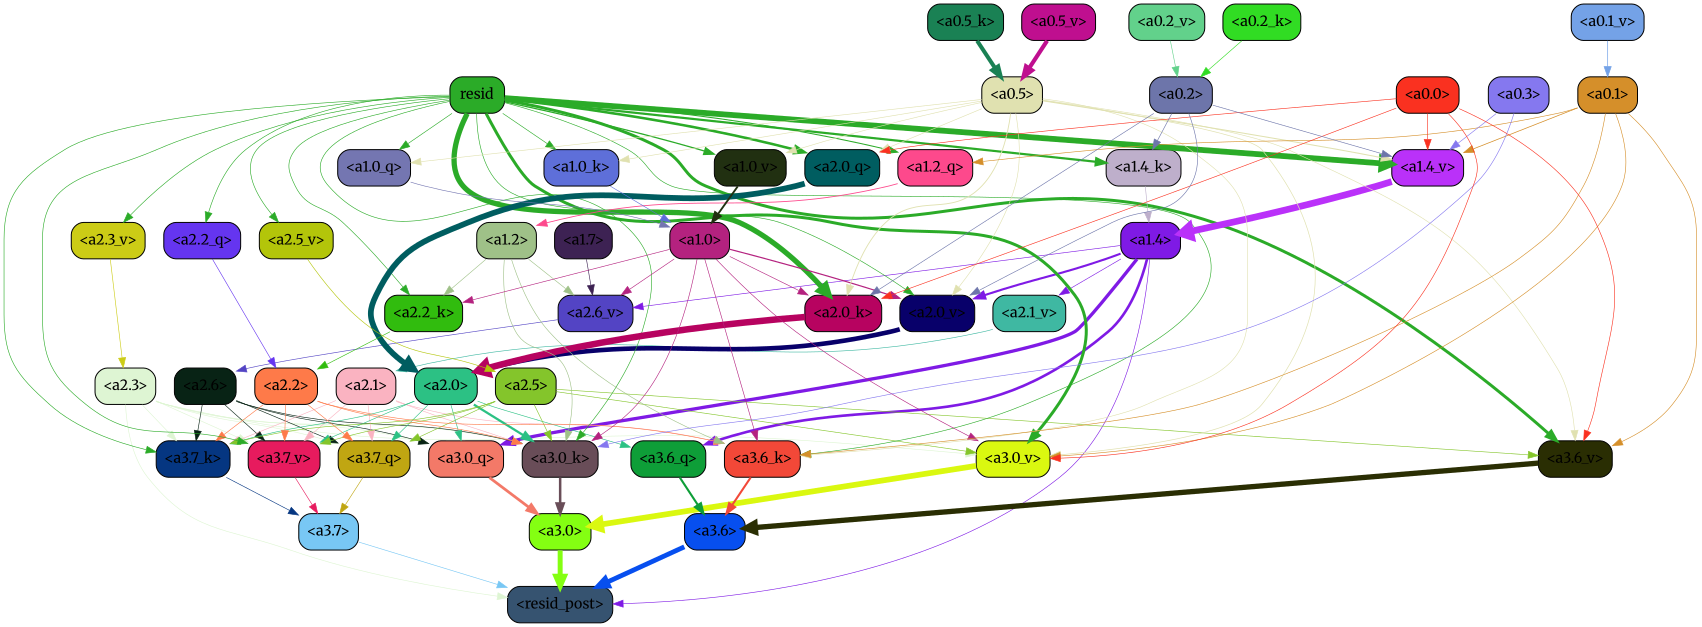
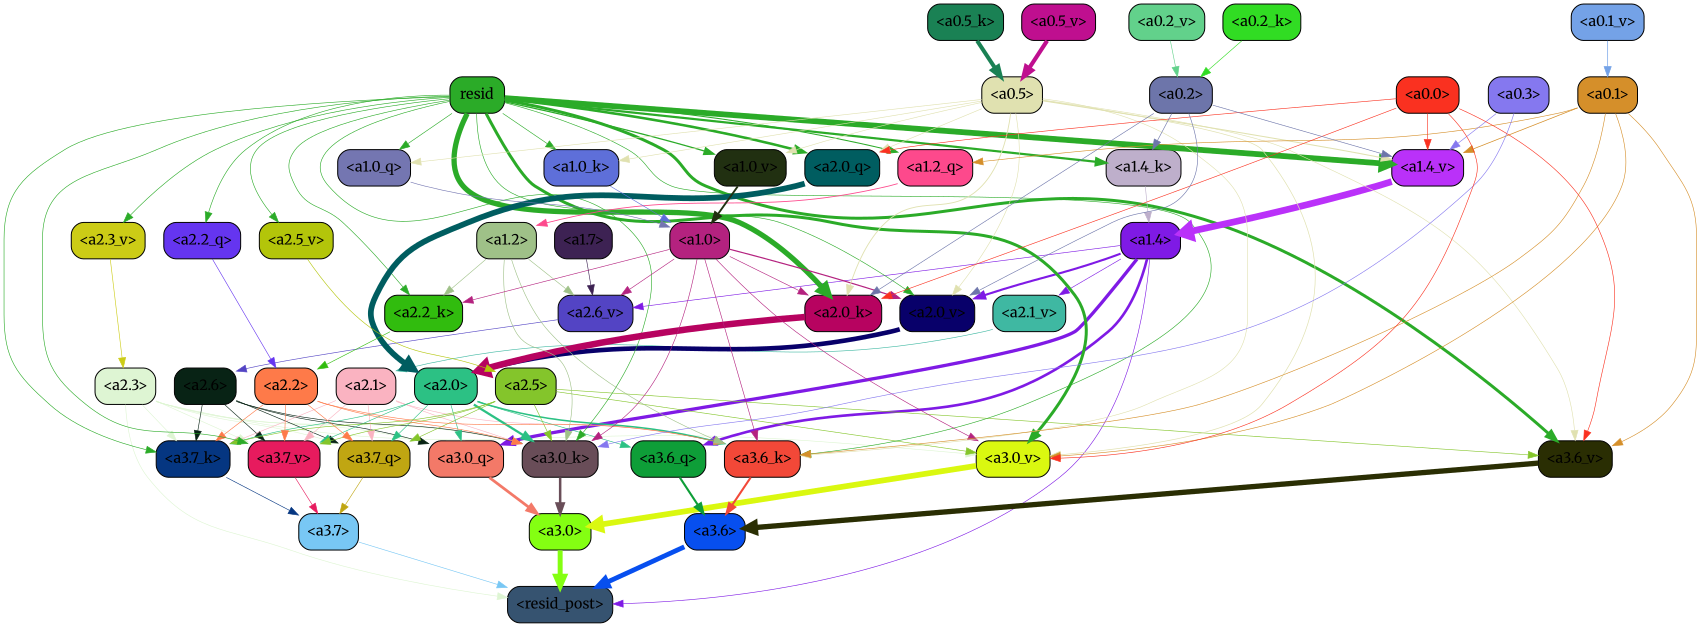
none -> (595, 423)
